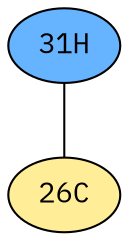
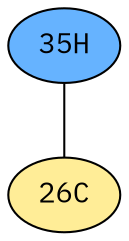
(64, 46) -> (64, 46)
